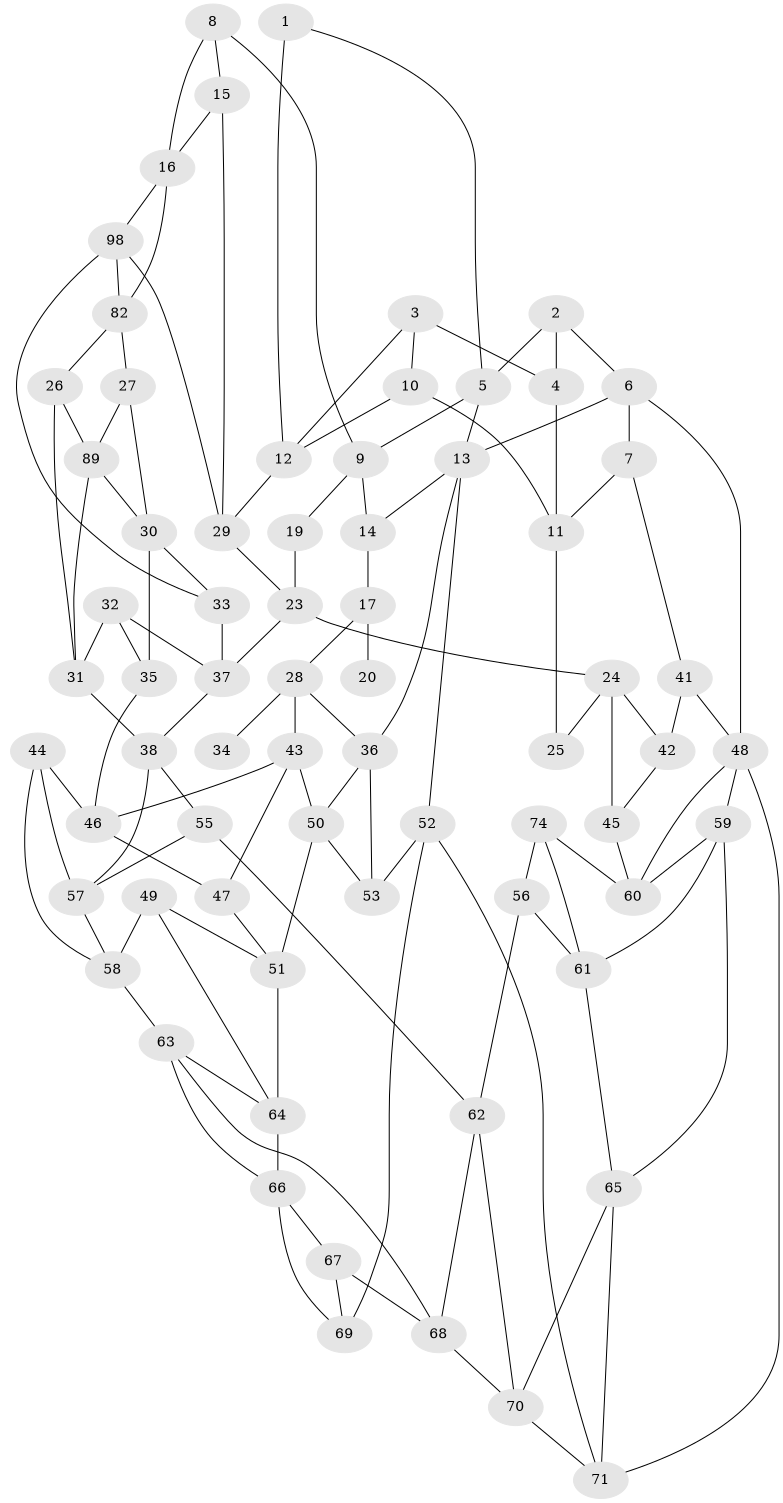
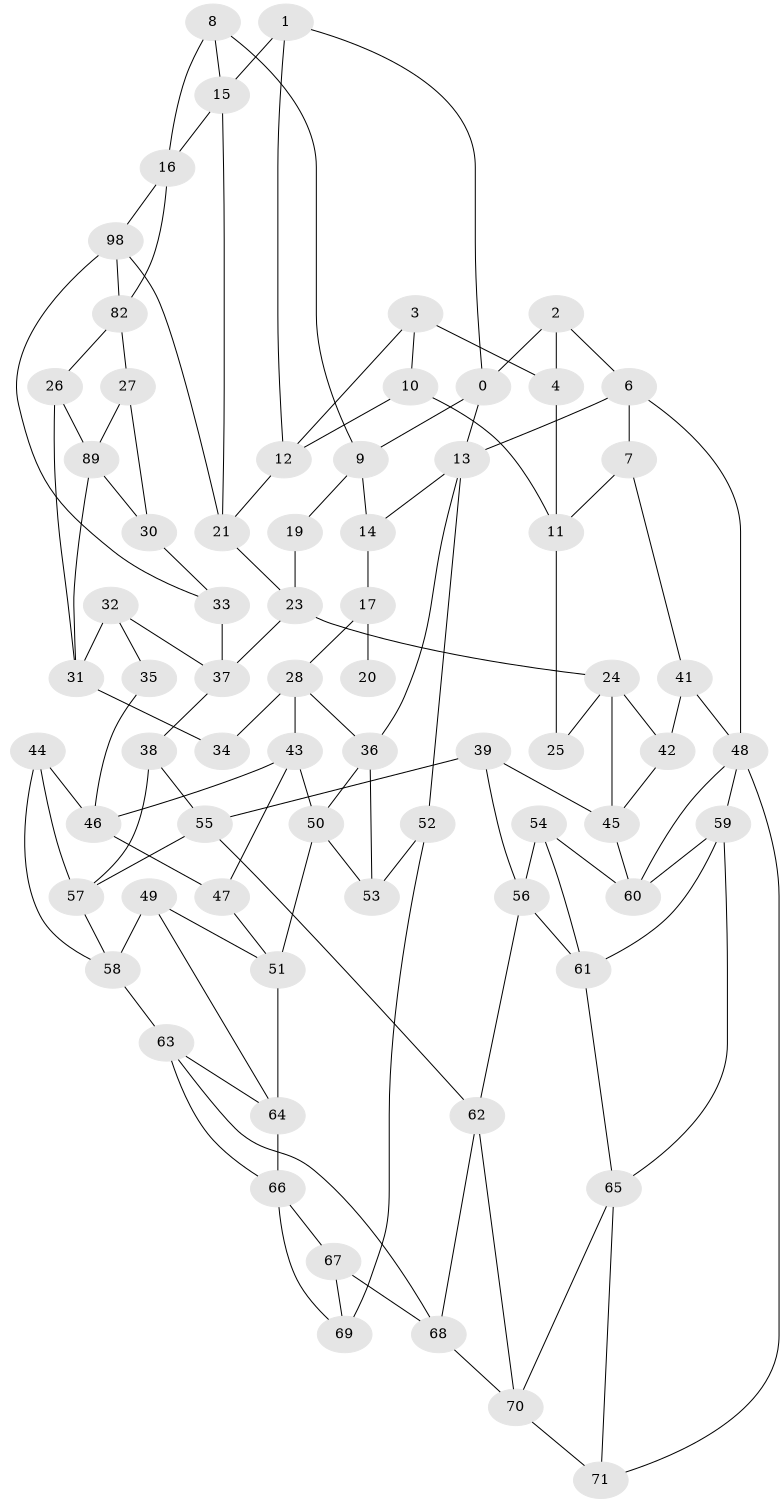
none -> (251, 62)
(483, 387) -> (483, 387)
(222, 533) -> (222, 533)
(149, 605) -> none
(113, 715) -> (149, 715)
none -> (483, 751)
(539, 824) -> (539, 824)
(543, 1143) -> none
